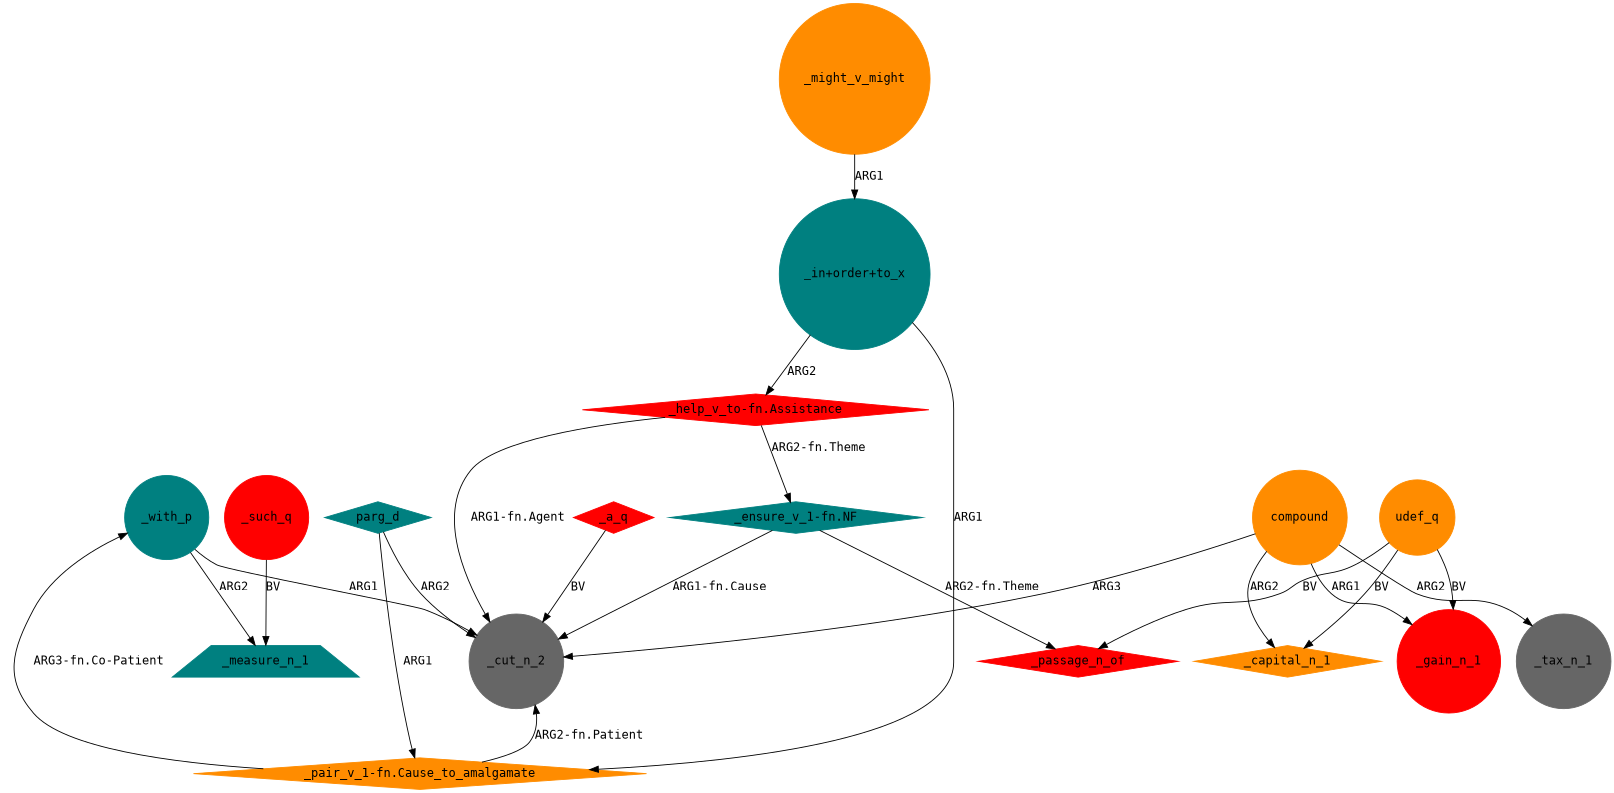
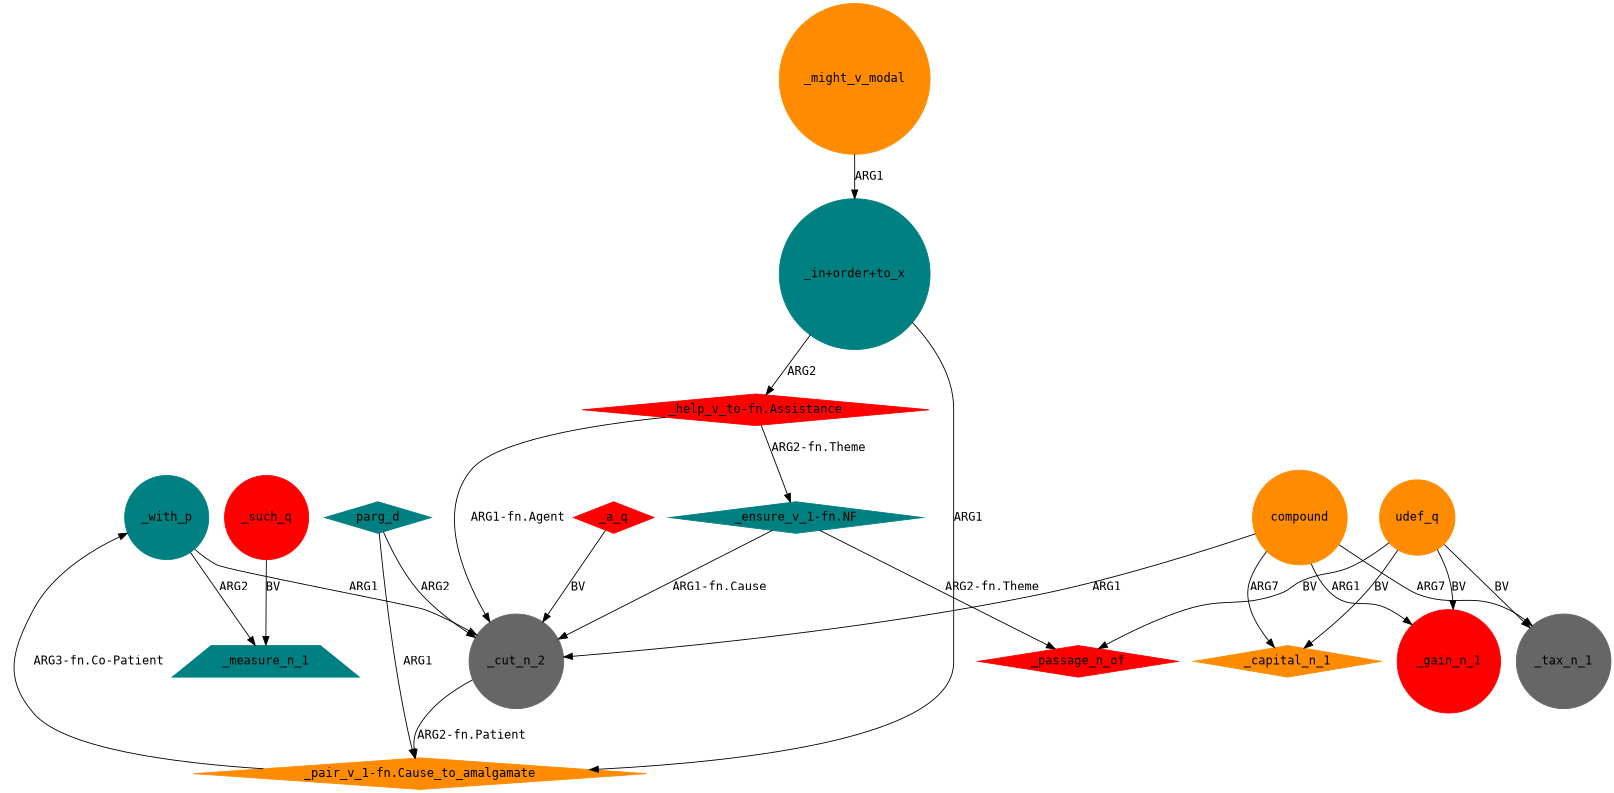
(855, 79) -> (855, 79)
none -> (1484, 583)
(1107, 587) -> (1107, 587)
(1265, 587) -> (1265, 587)
(1431, 587) -> (1431, 587)
(521, 749) -> (434, 708)
